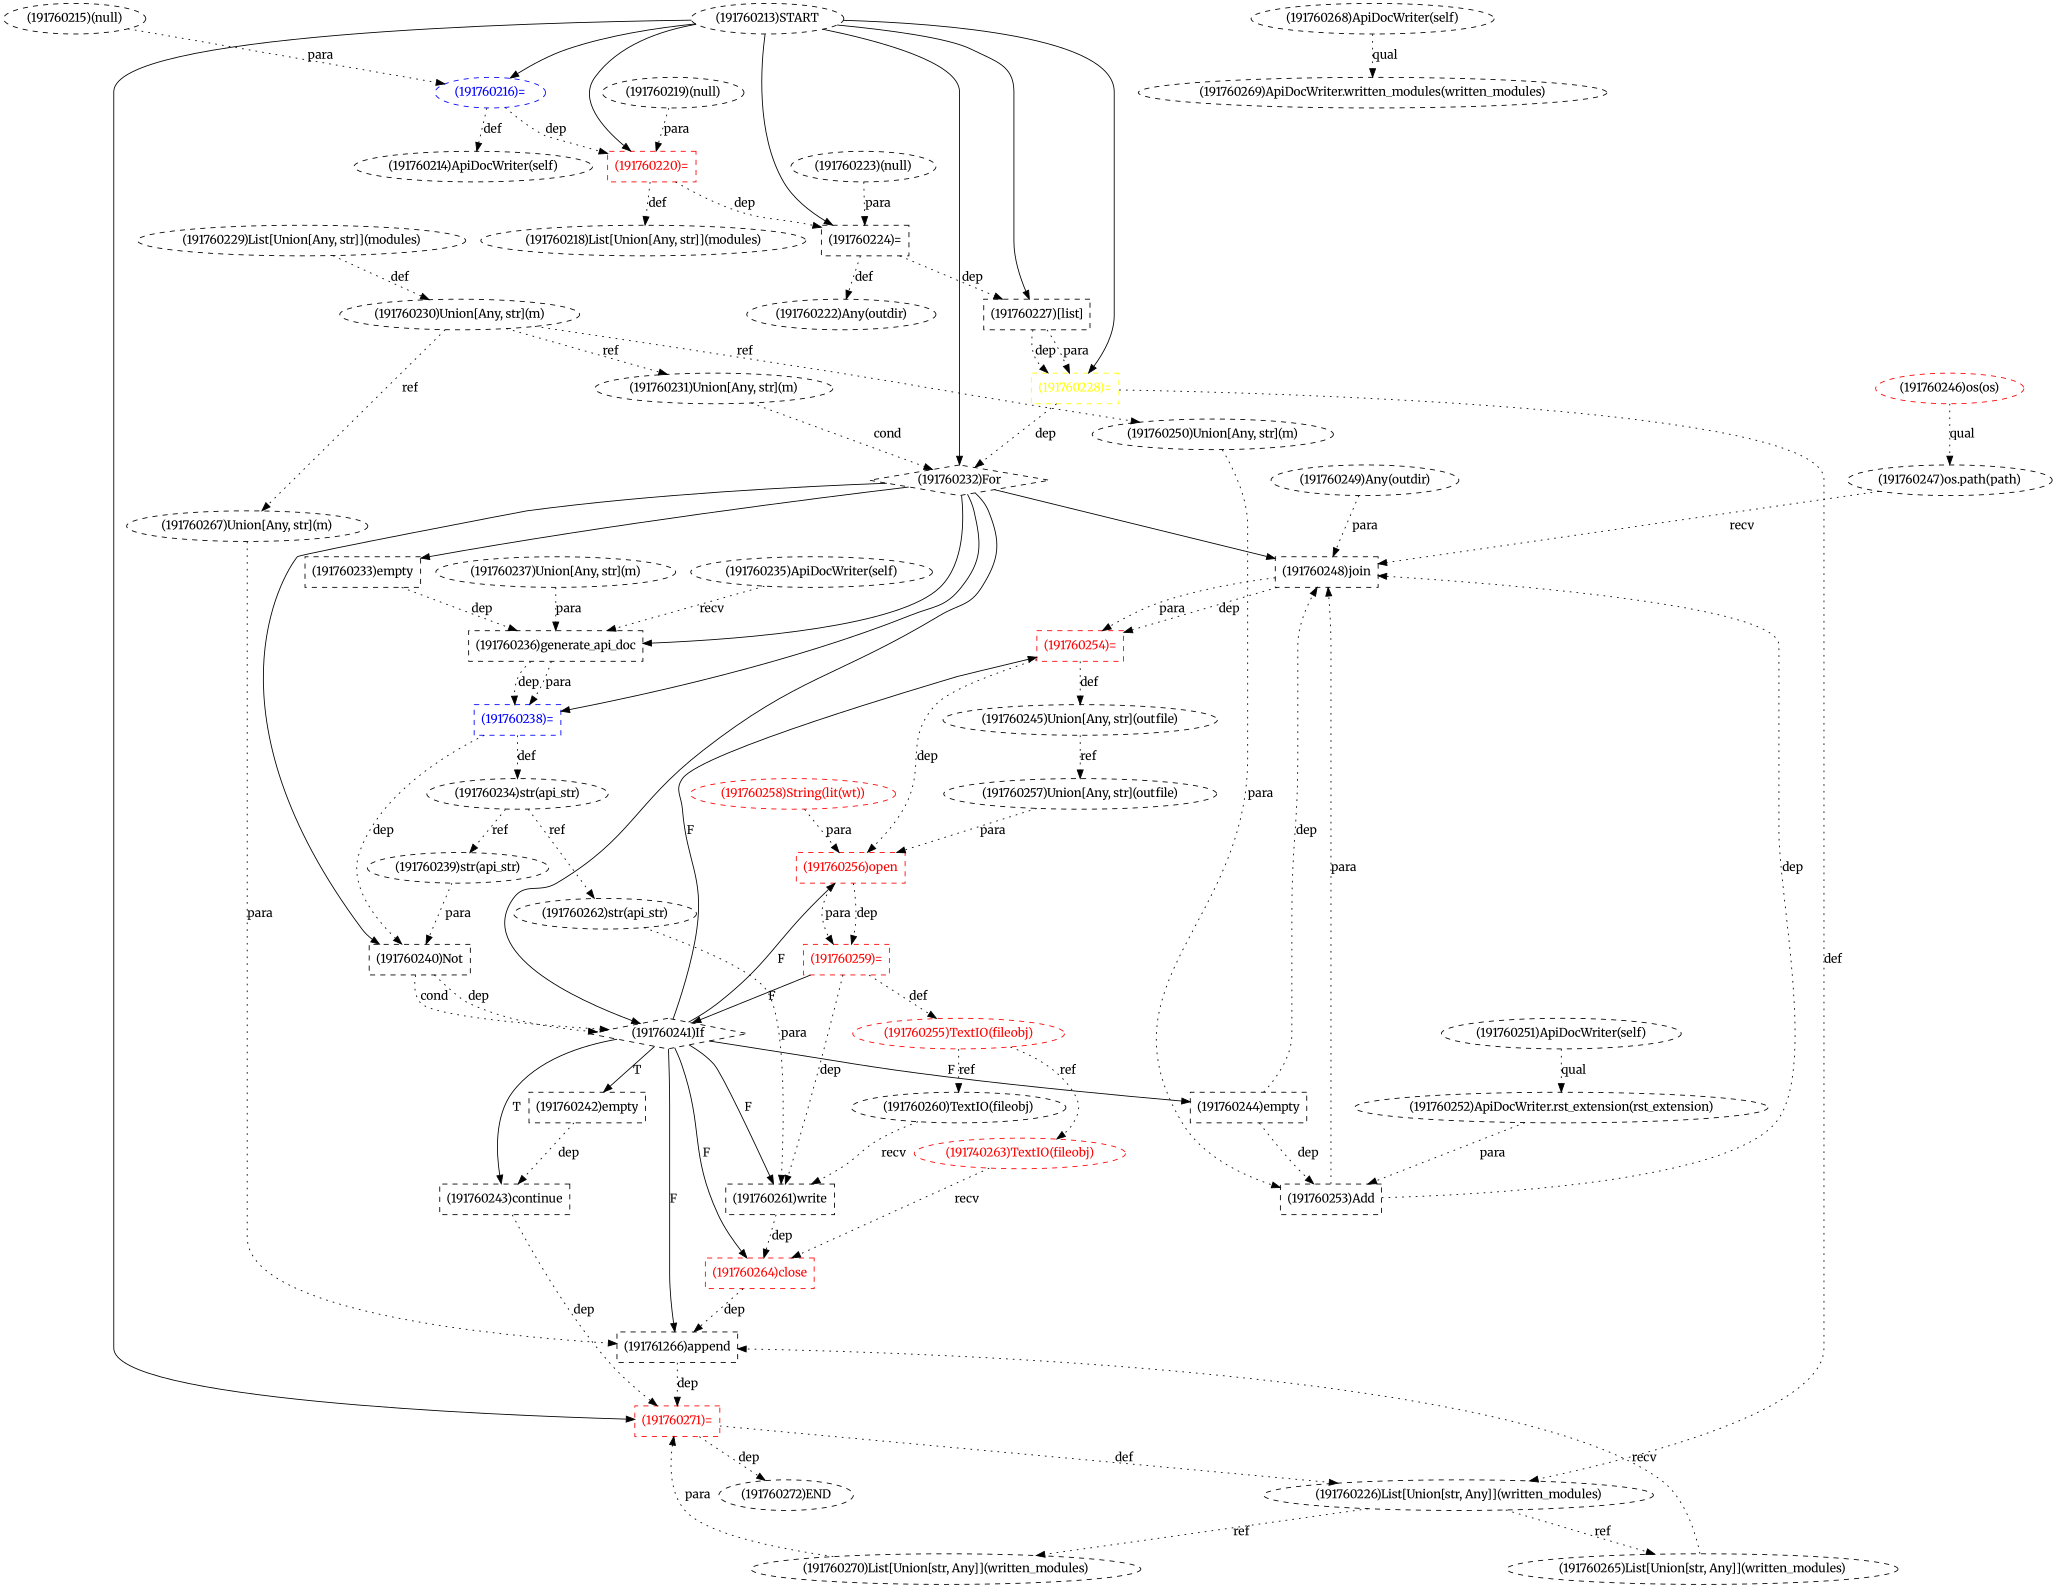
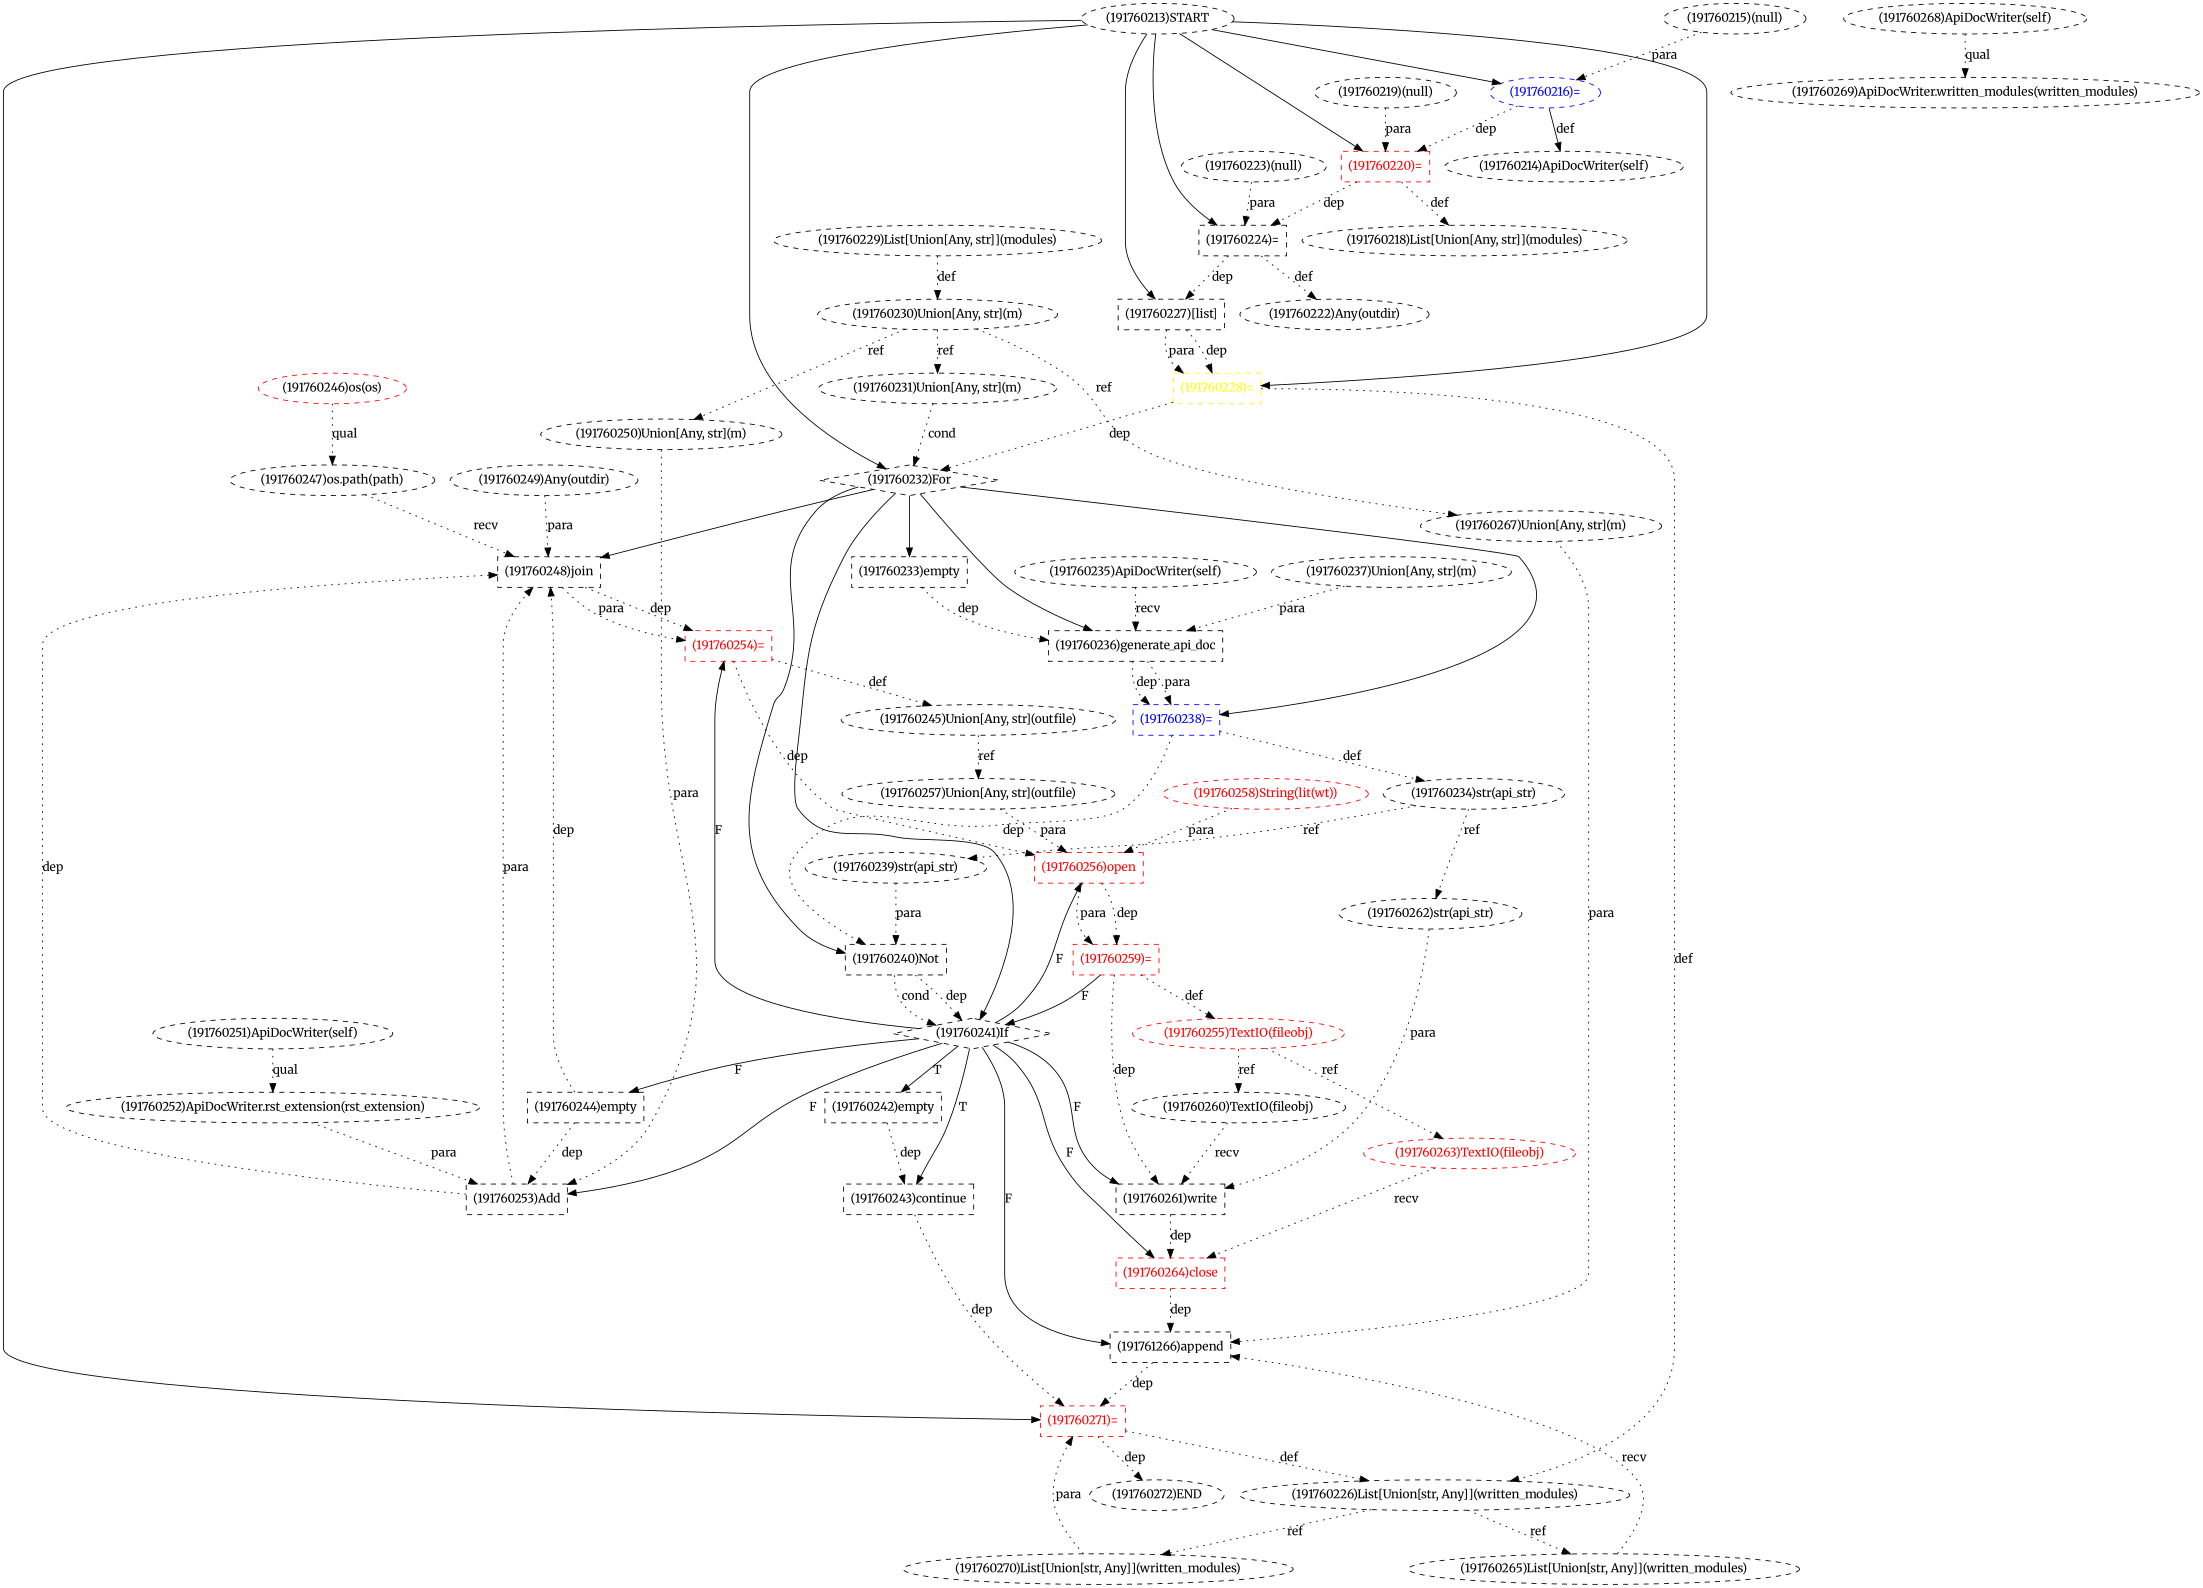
(483, 125) -> (1554, 125)
none -> (760, 1122)
(1020, 1153) -> (1470, 1153)
